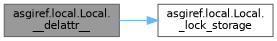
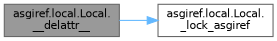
(216, 20) -> (216, 20)
